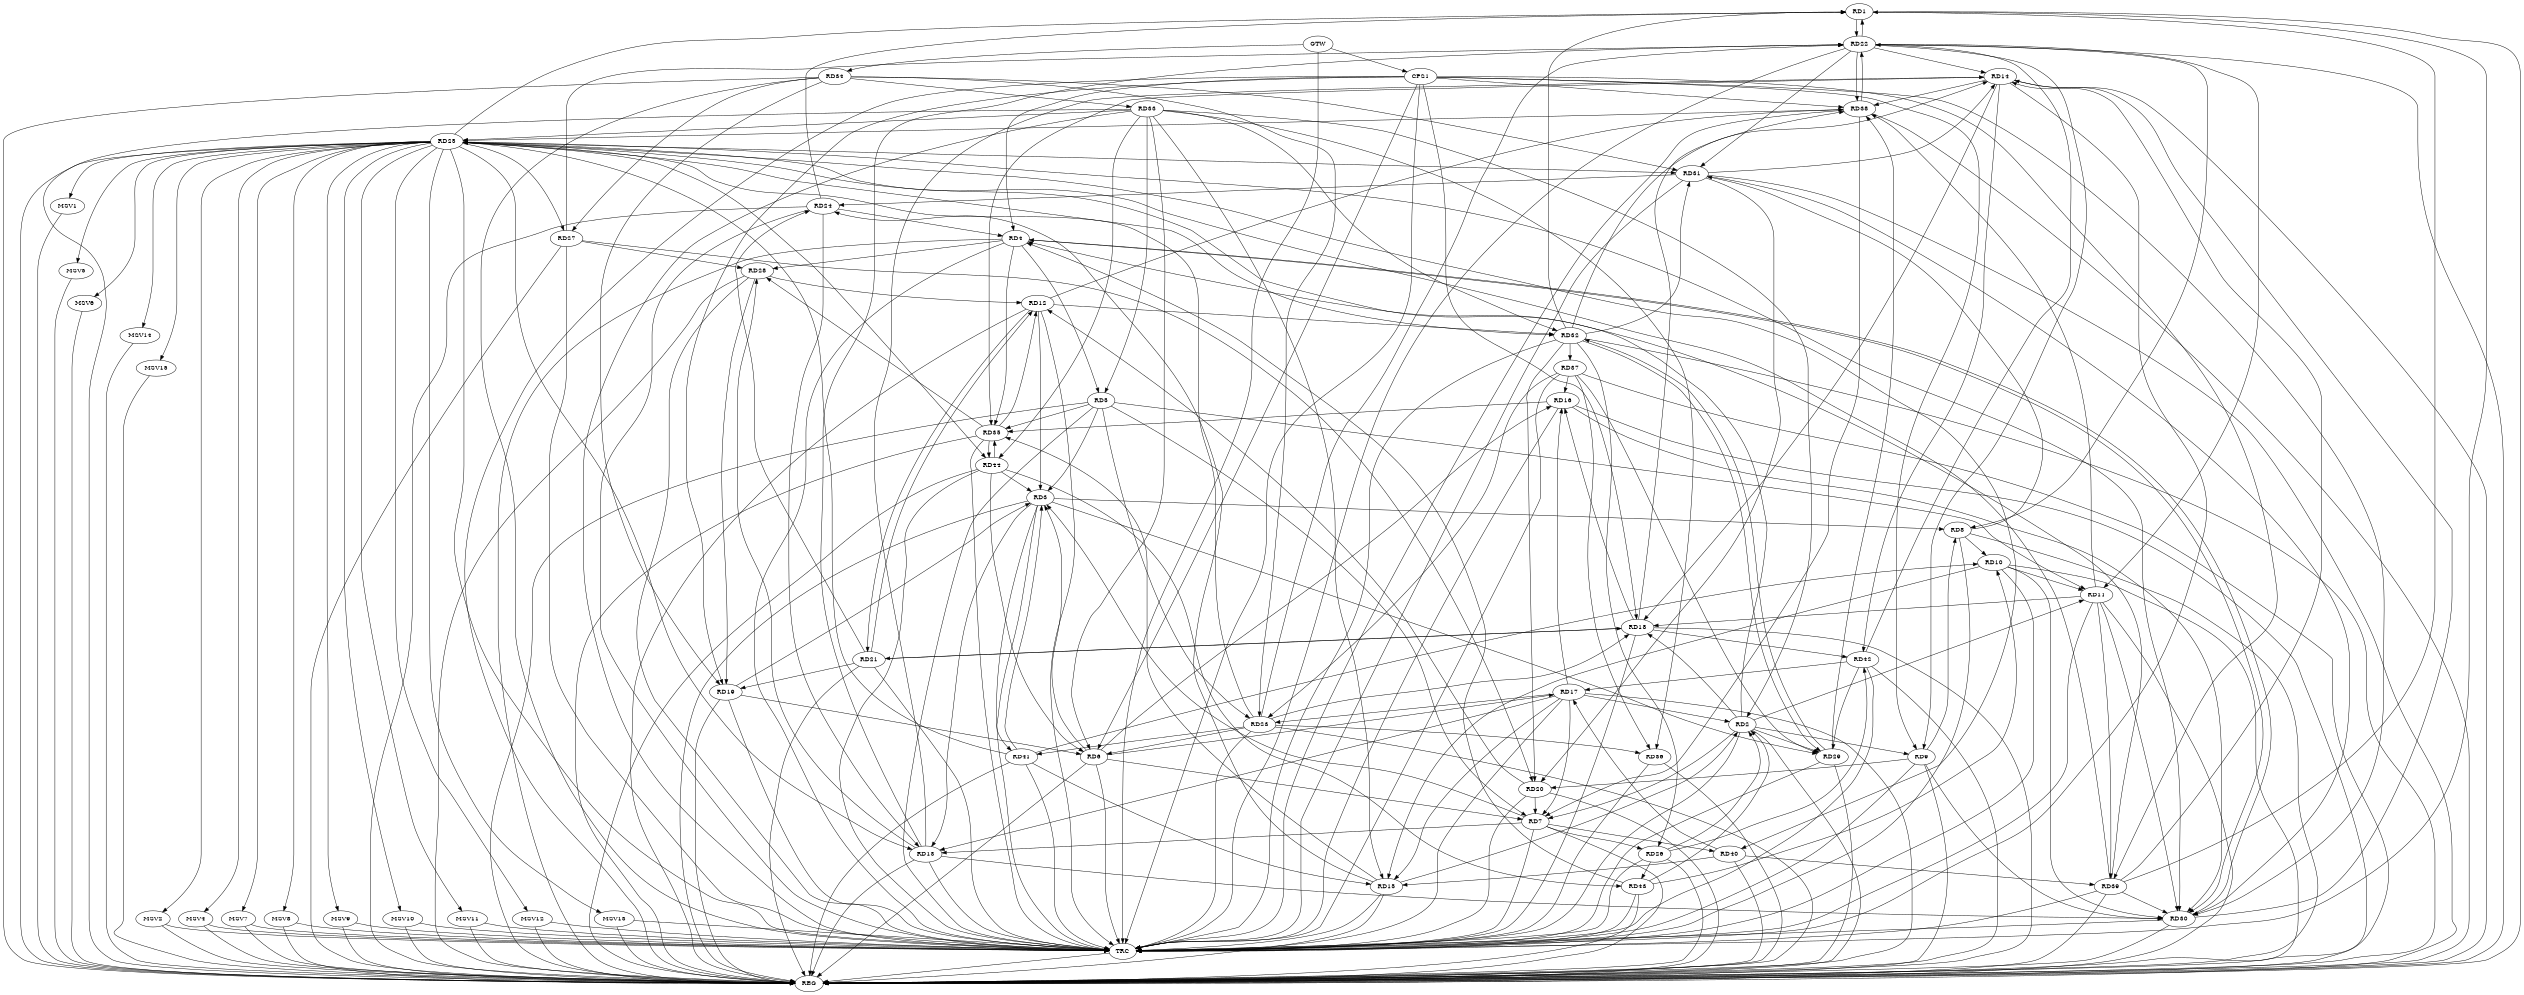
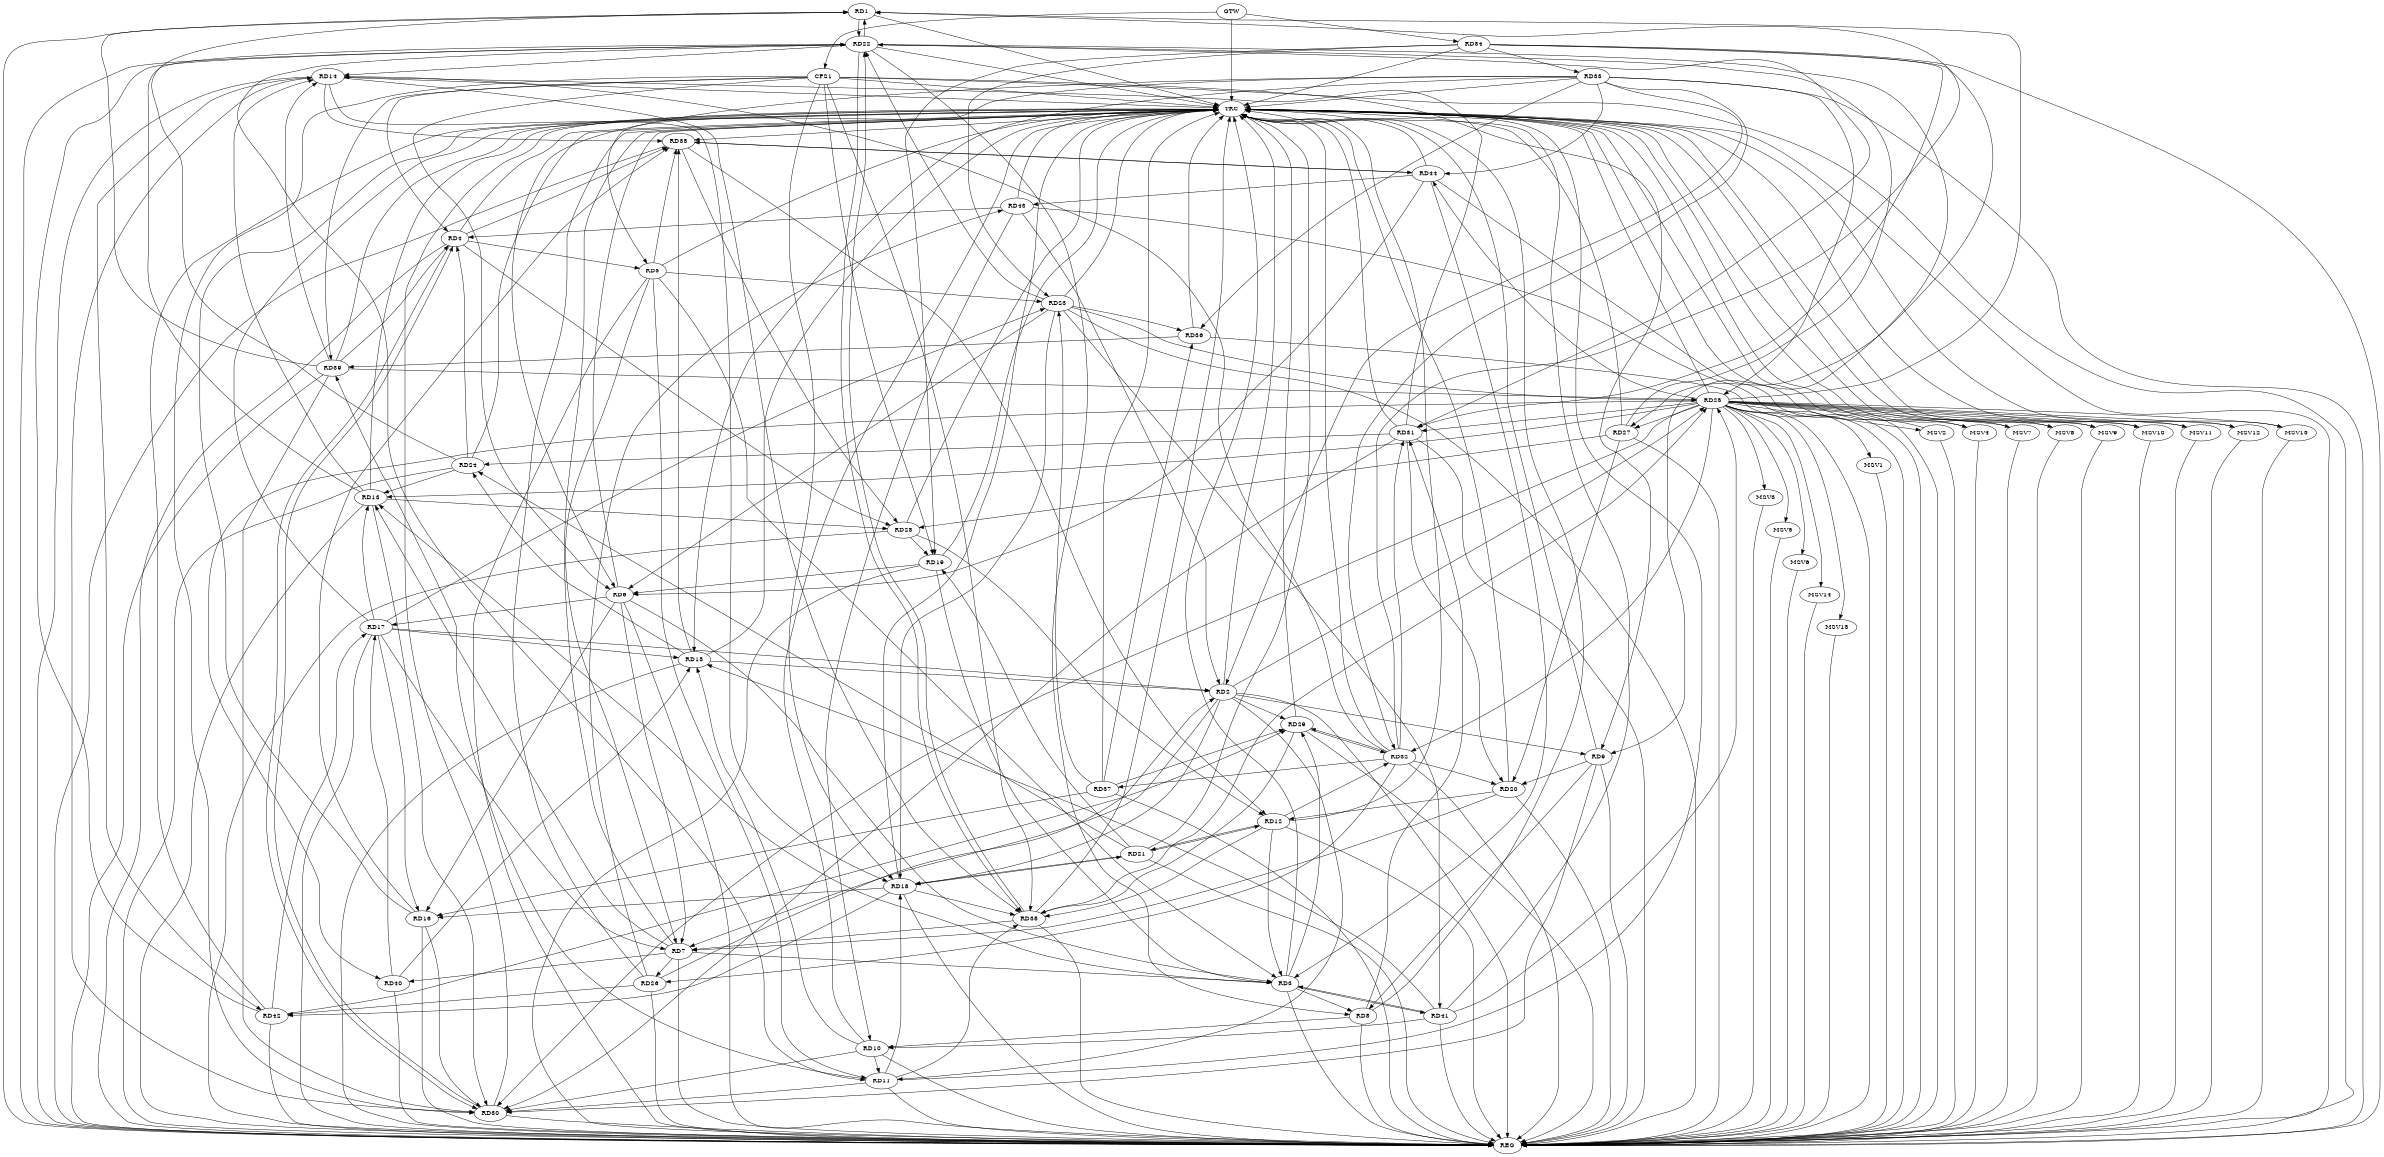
none -> (1766, 498)
(987, 722) -> (959, 125)
(1909, 869) -> (766, 352)
